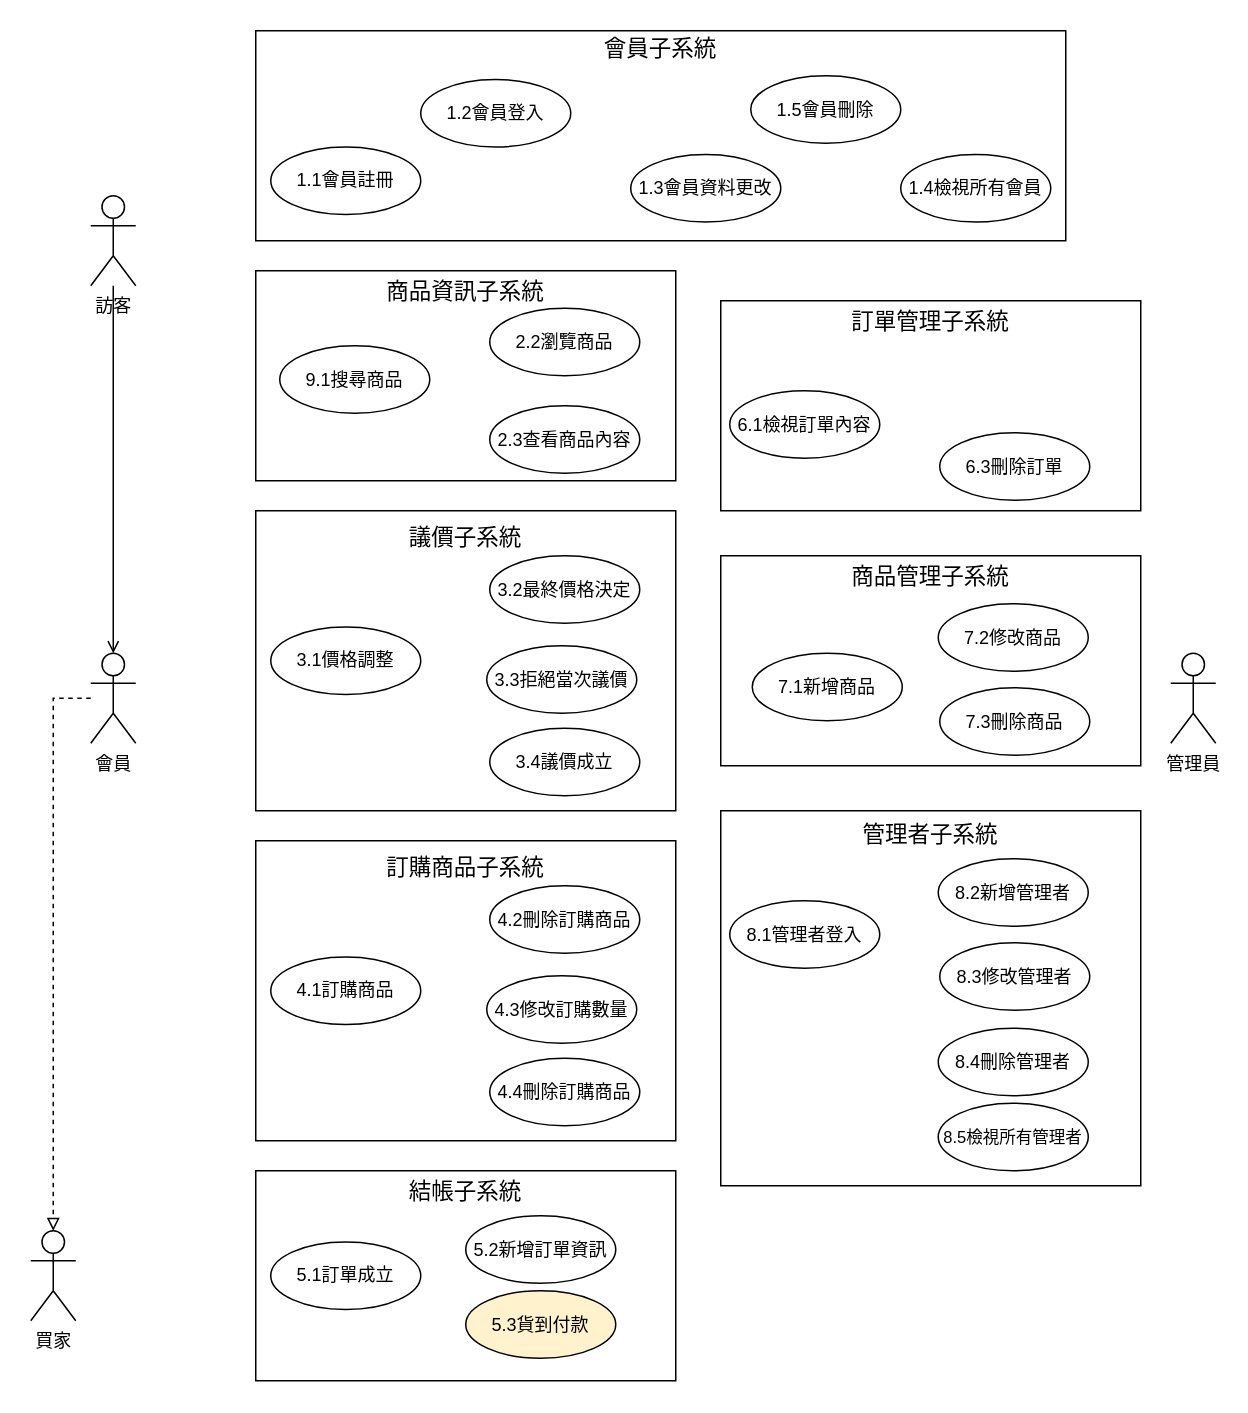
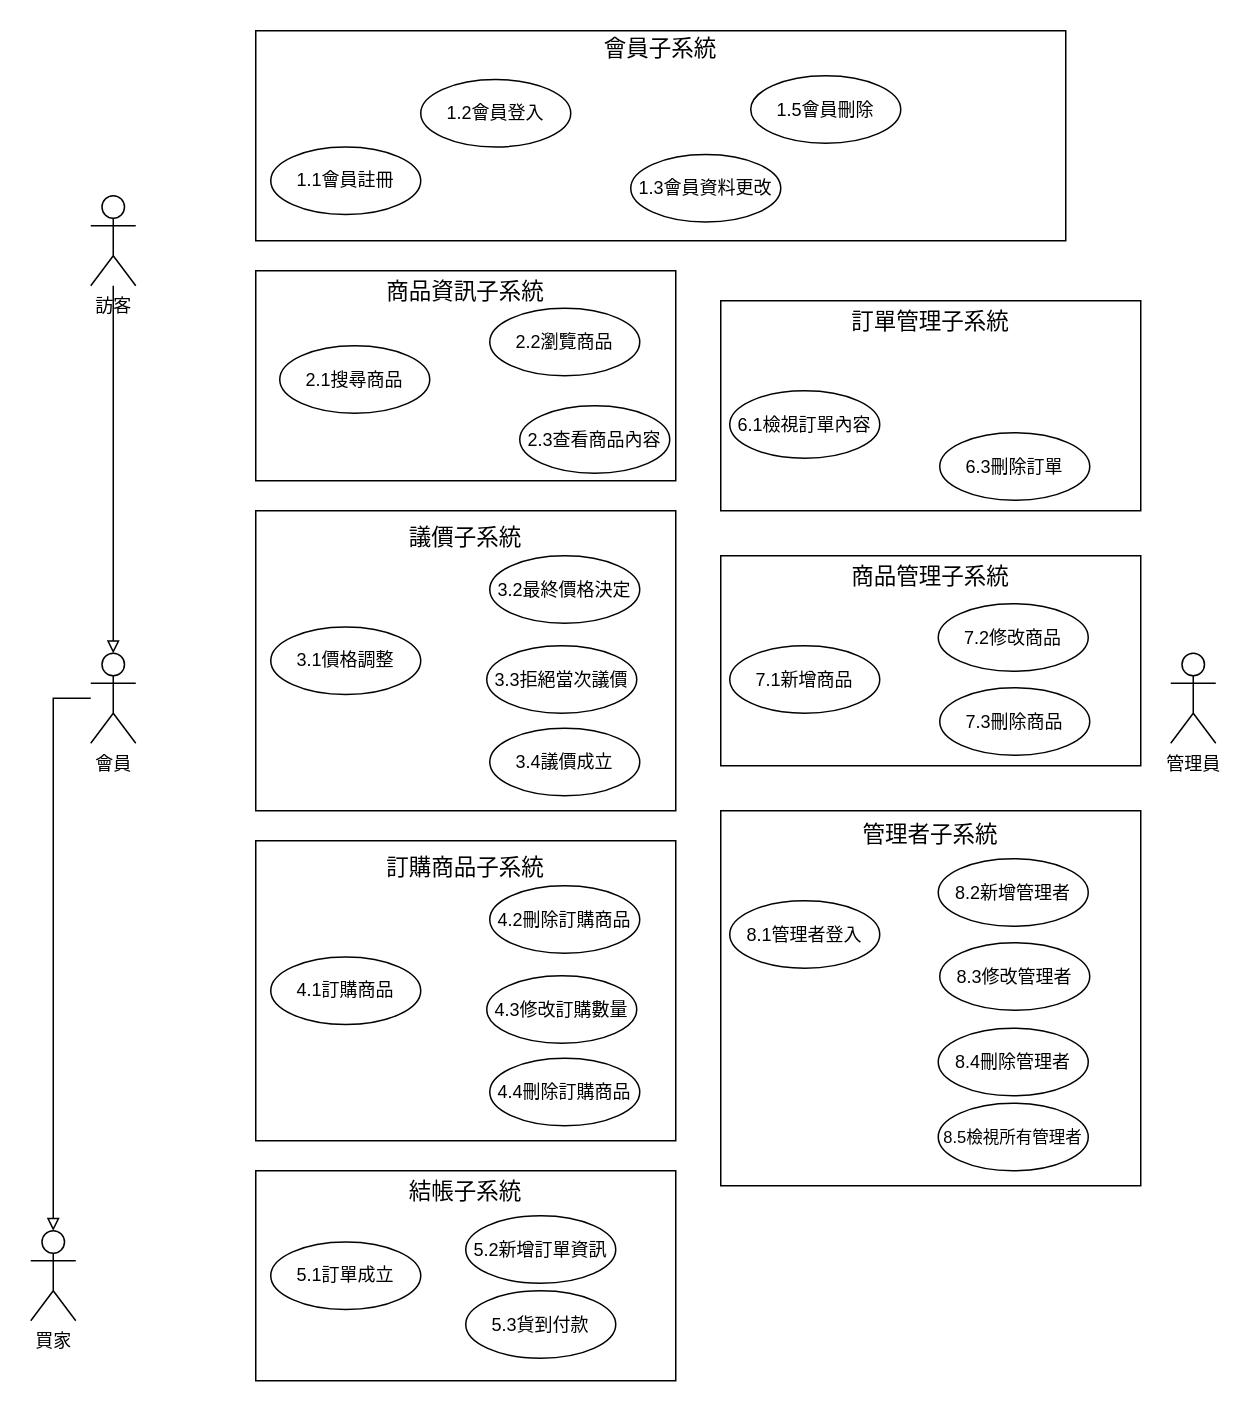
(976, 188) -> none
(355, 380) -> (355, 380)
(565, 440) -> (595, 440)
(113, 644) -> (113, 639)
(827, 687) -> (805, 680)
(53, 941) -> (53, 941)
(541, 1325) -> (541, 1325)
